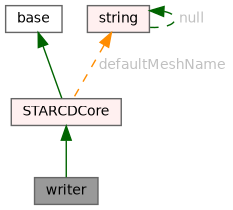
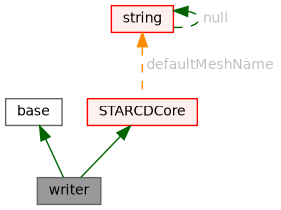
(118, 19) -> (142, 19)
(52, 72) -> (54, 158)
(66, 112) -> (142, 112)
